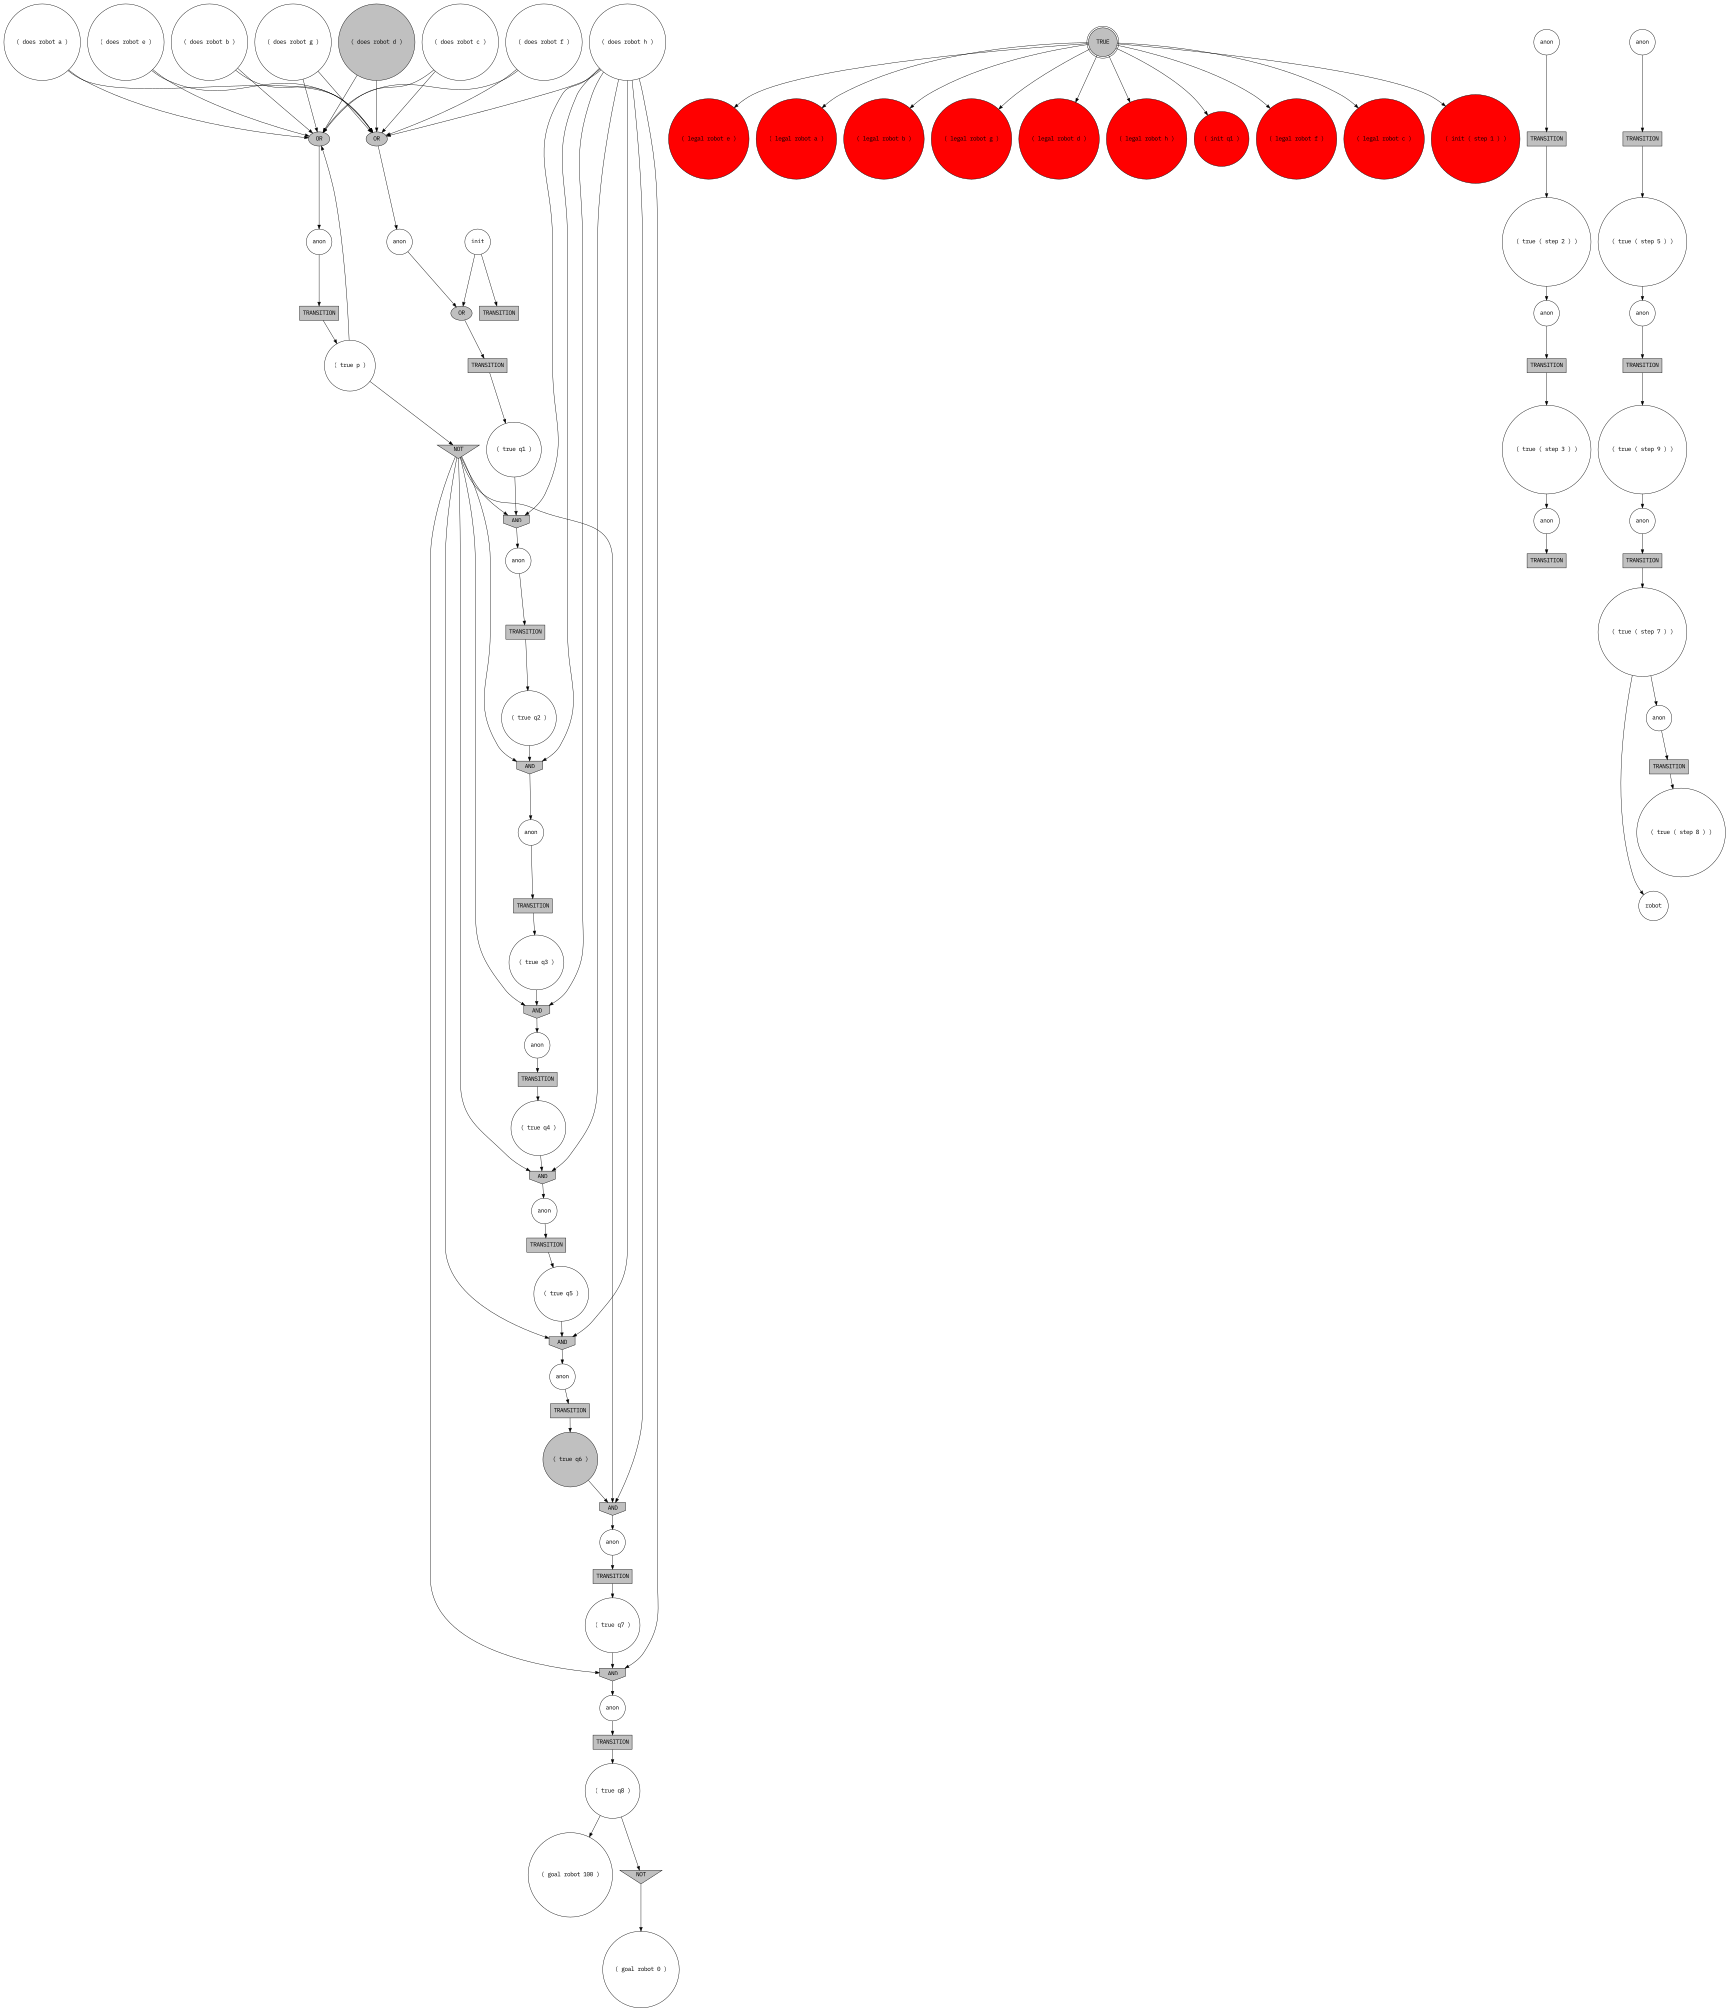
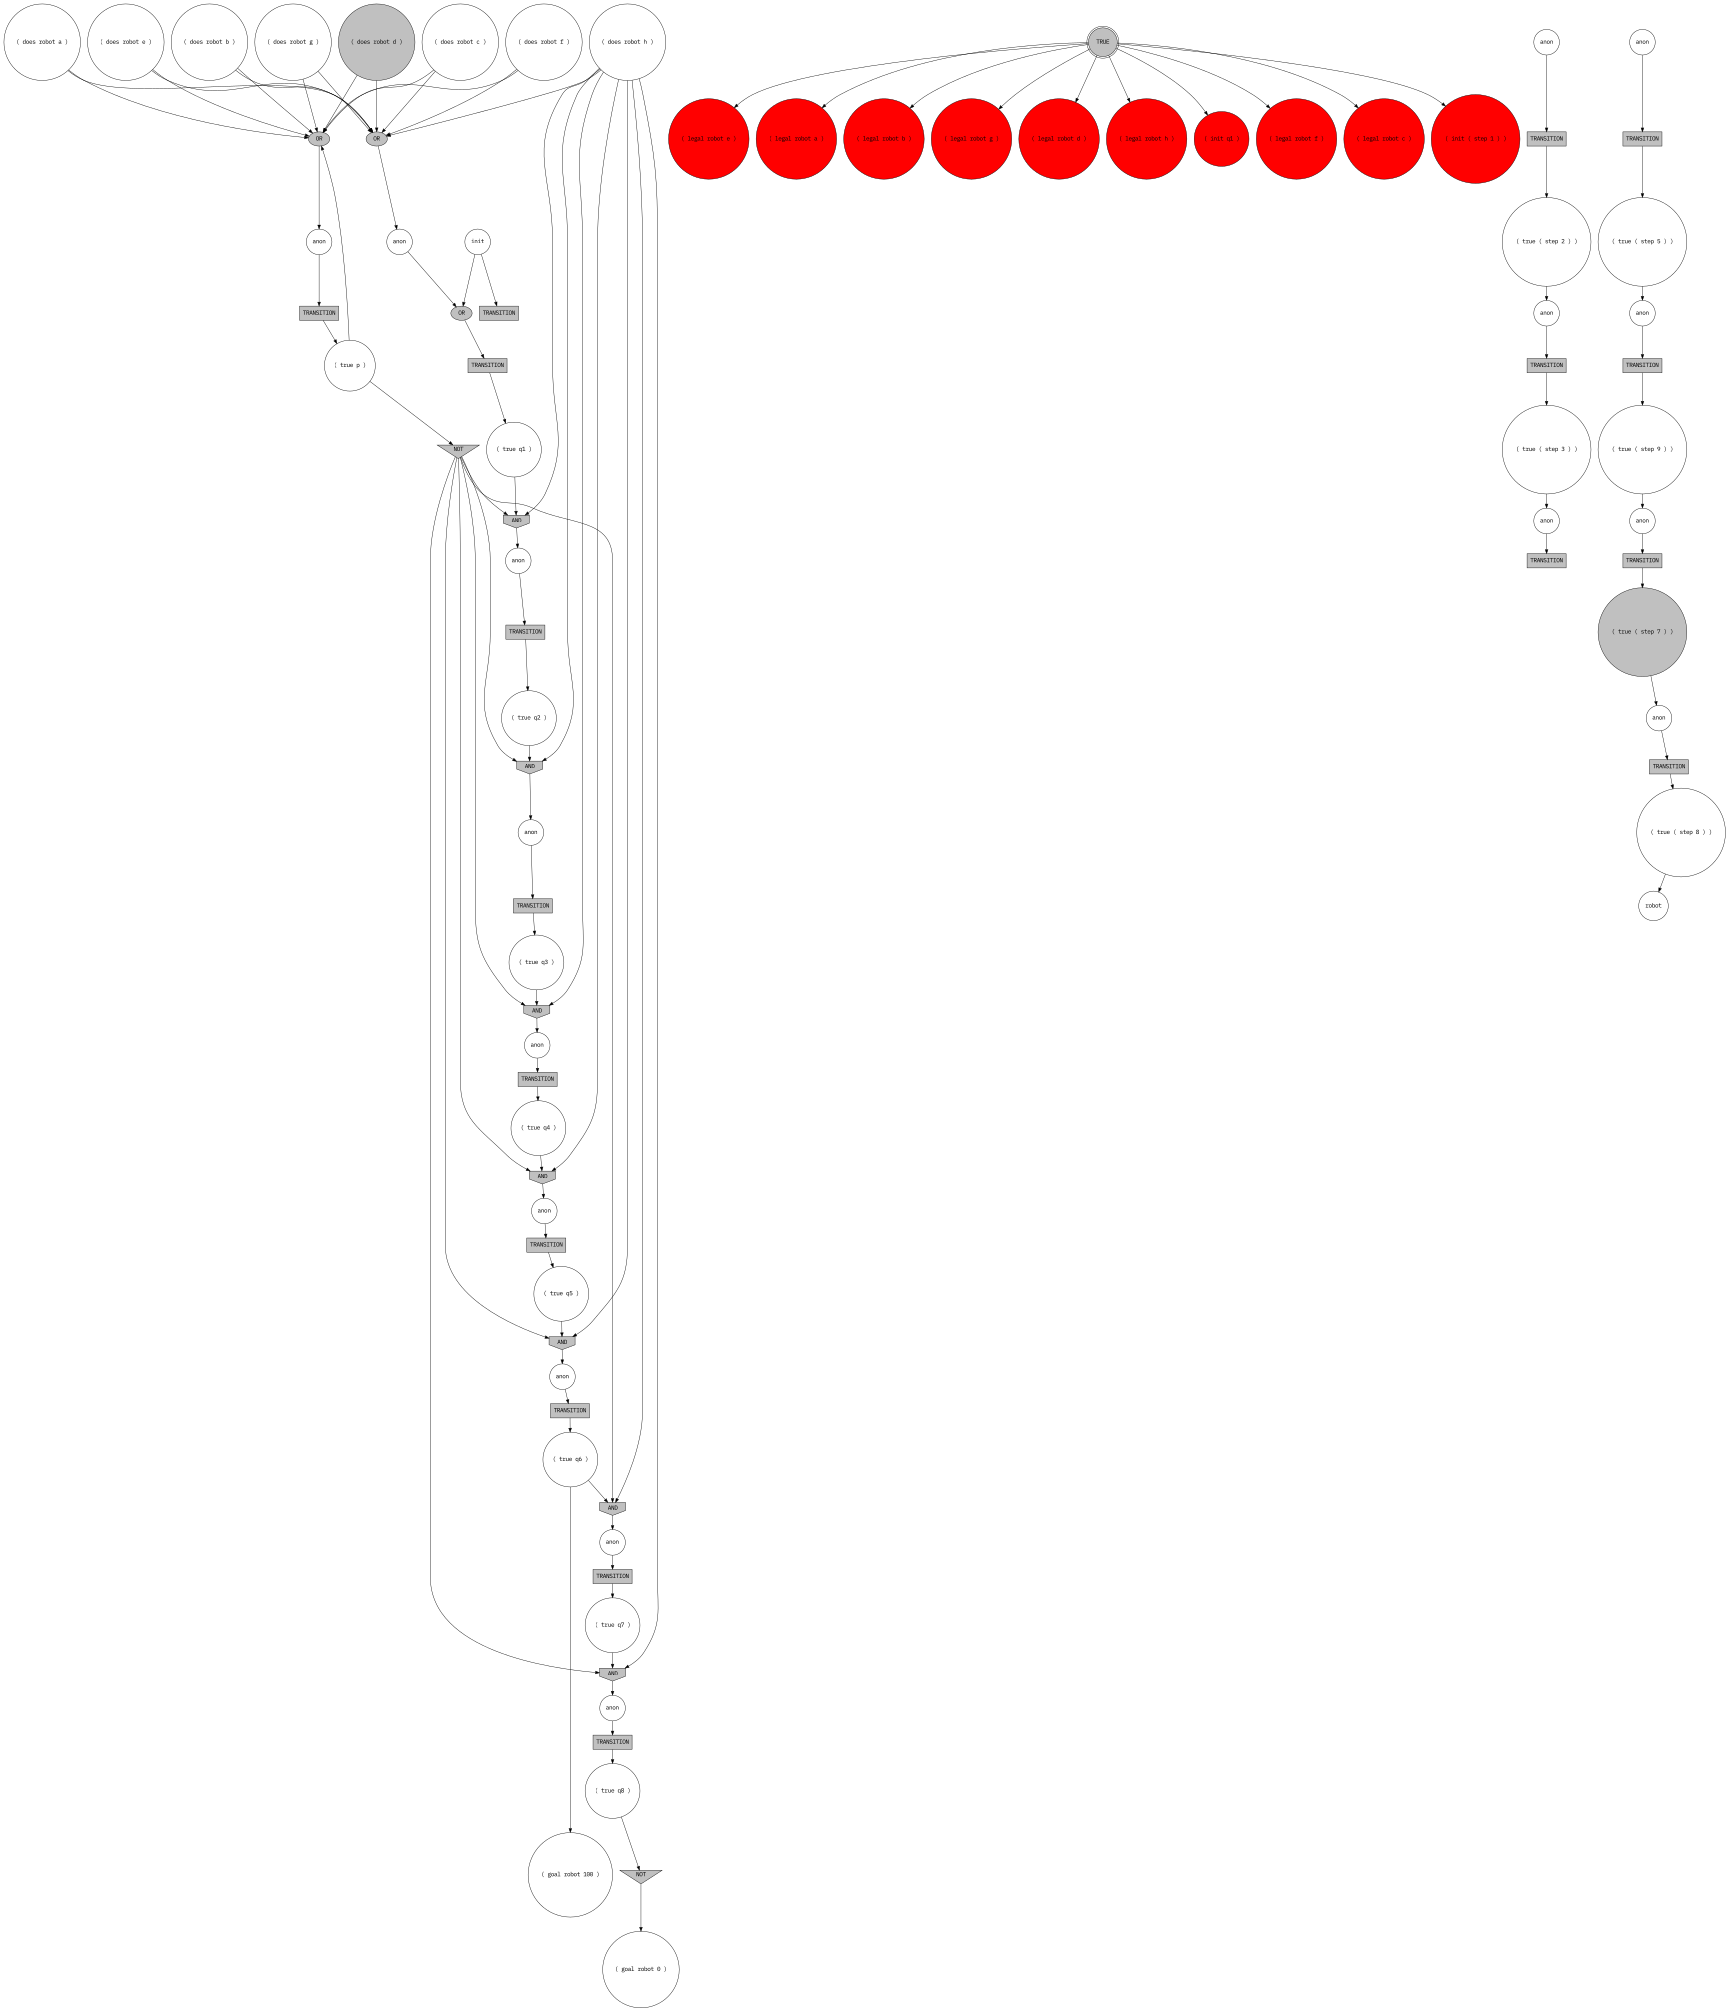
(1642, 632) -> (1642, 632)
(1621, 785) -> (1663, 881)
(570, 1460) -> (570, 1460)
(596, 1824) -> (570, 1658)
